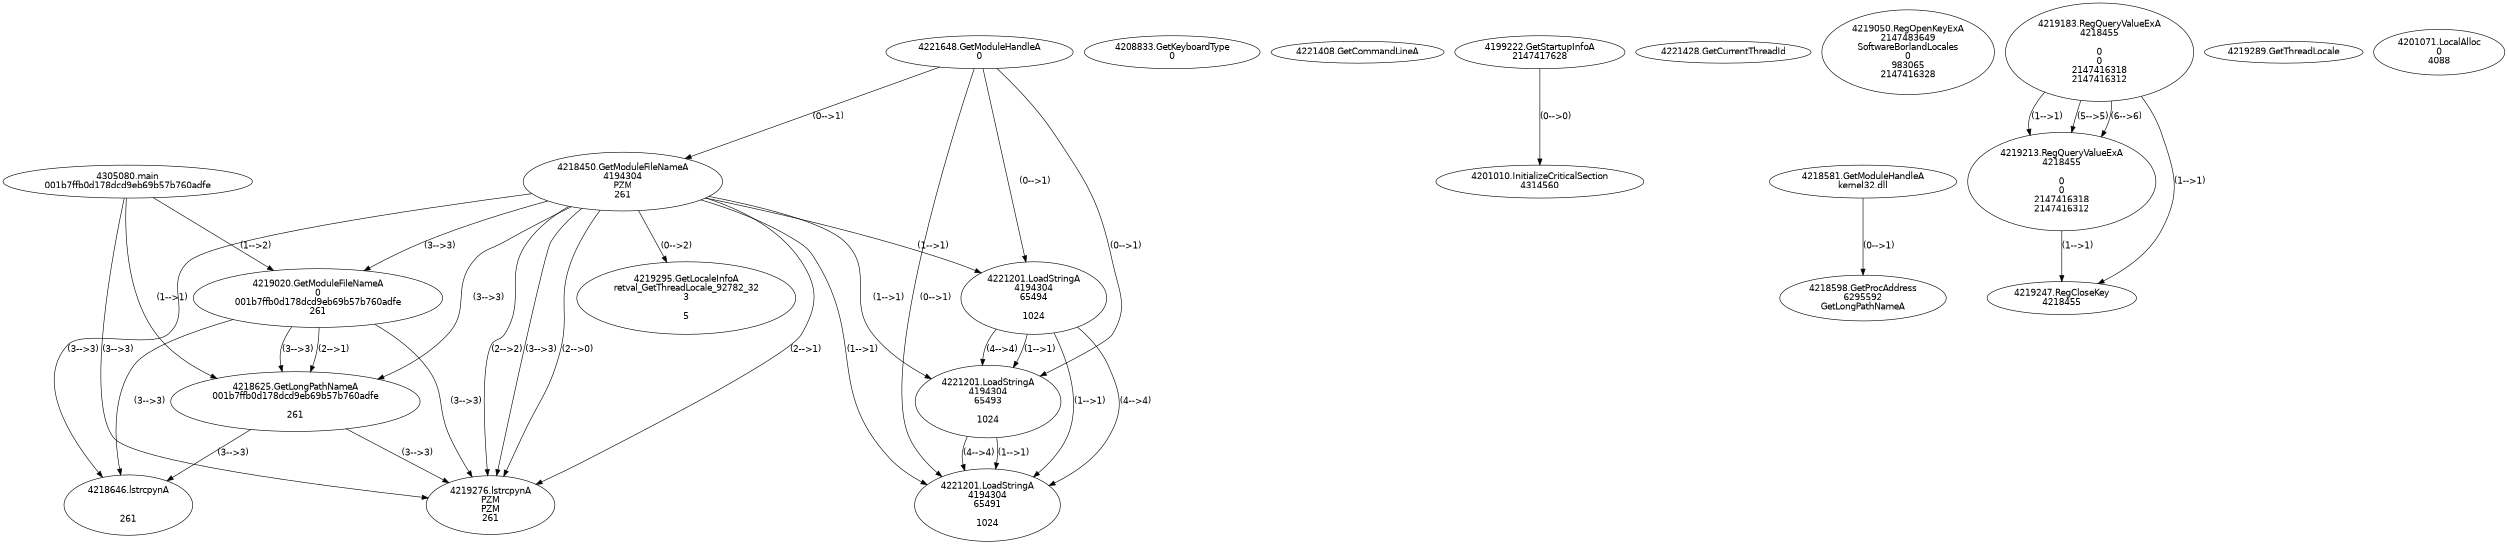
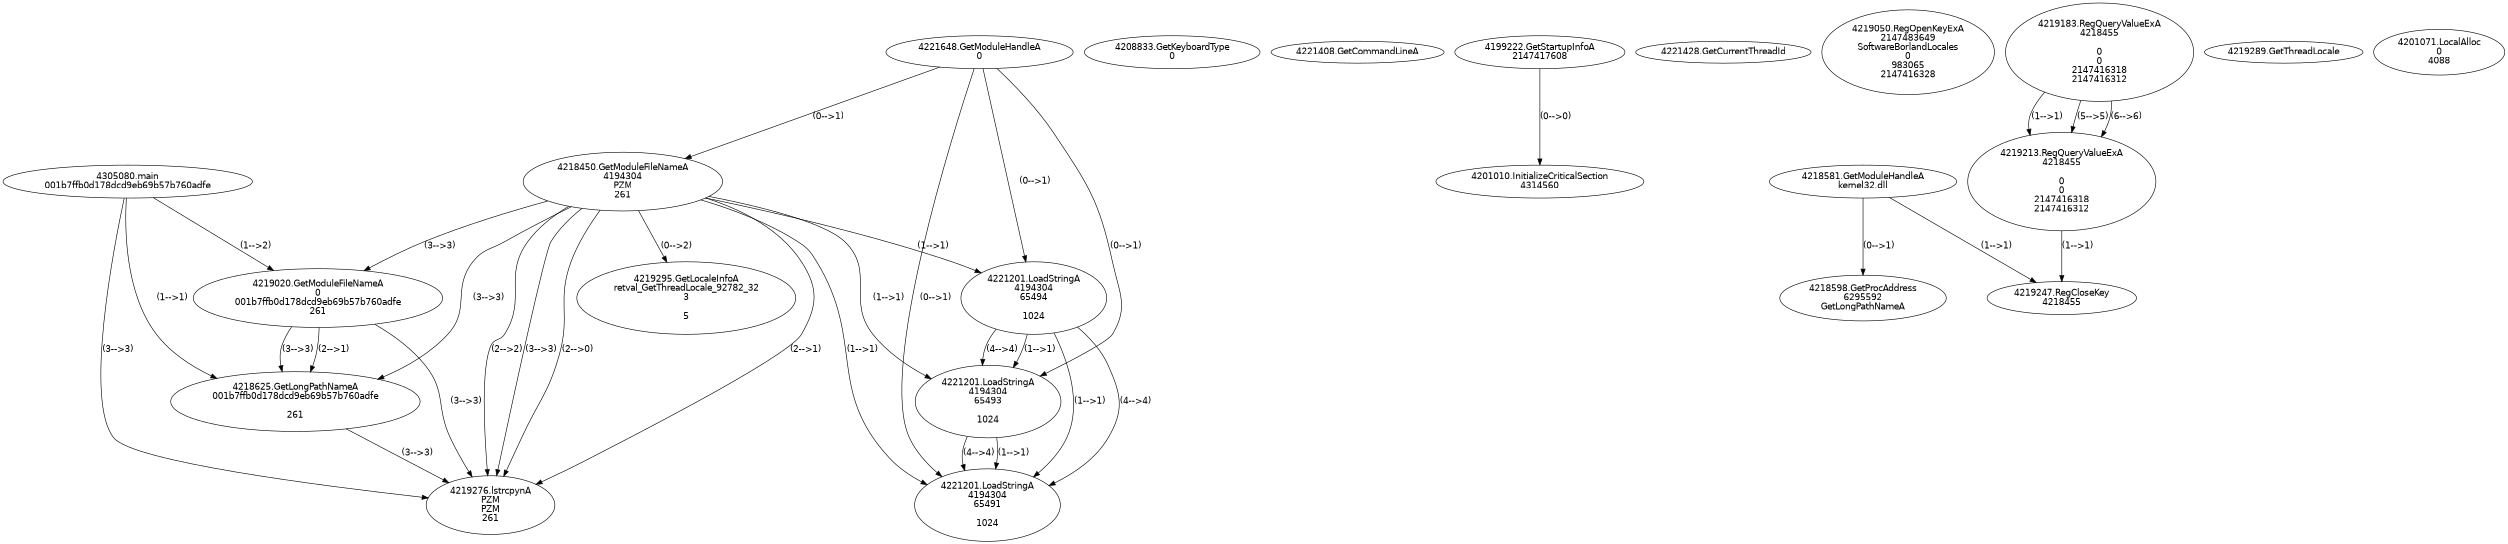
(1540, 52) -> (1540, 52)
(2173, 200) -> (1960, 238)
(128, 505) -> none
